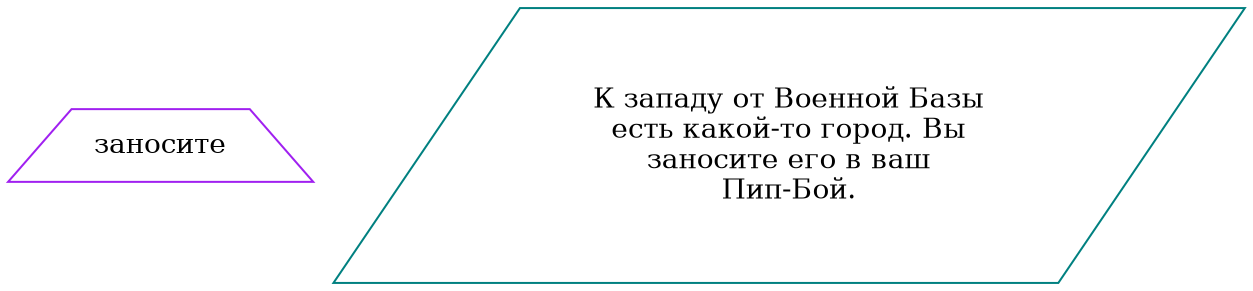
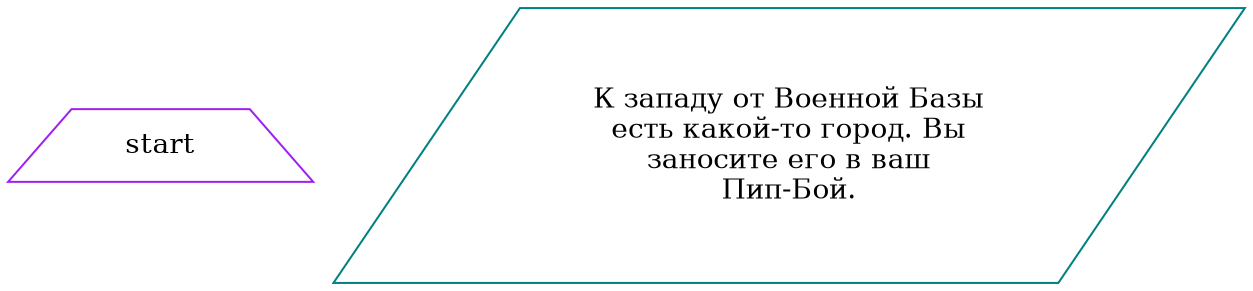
(161, 146) -> (161, 146)
